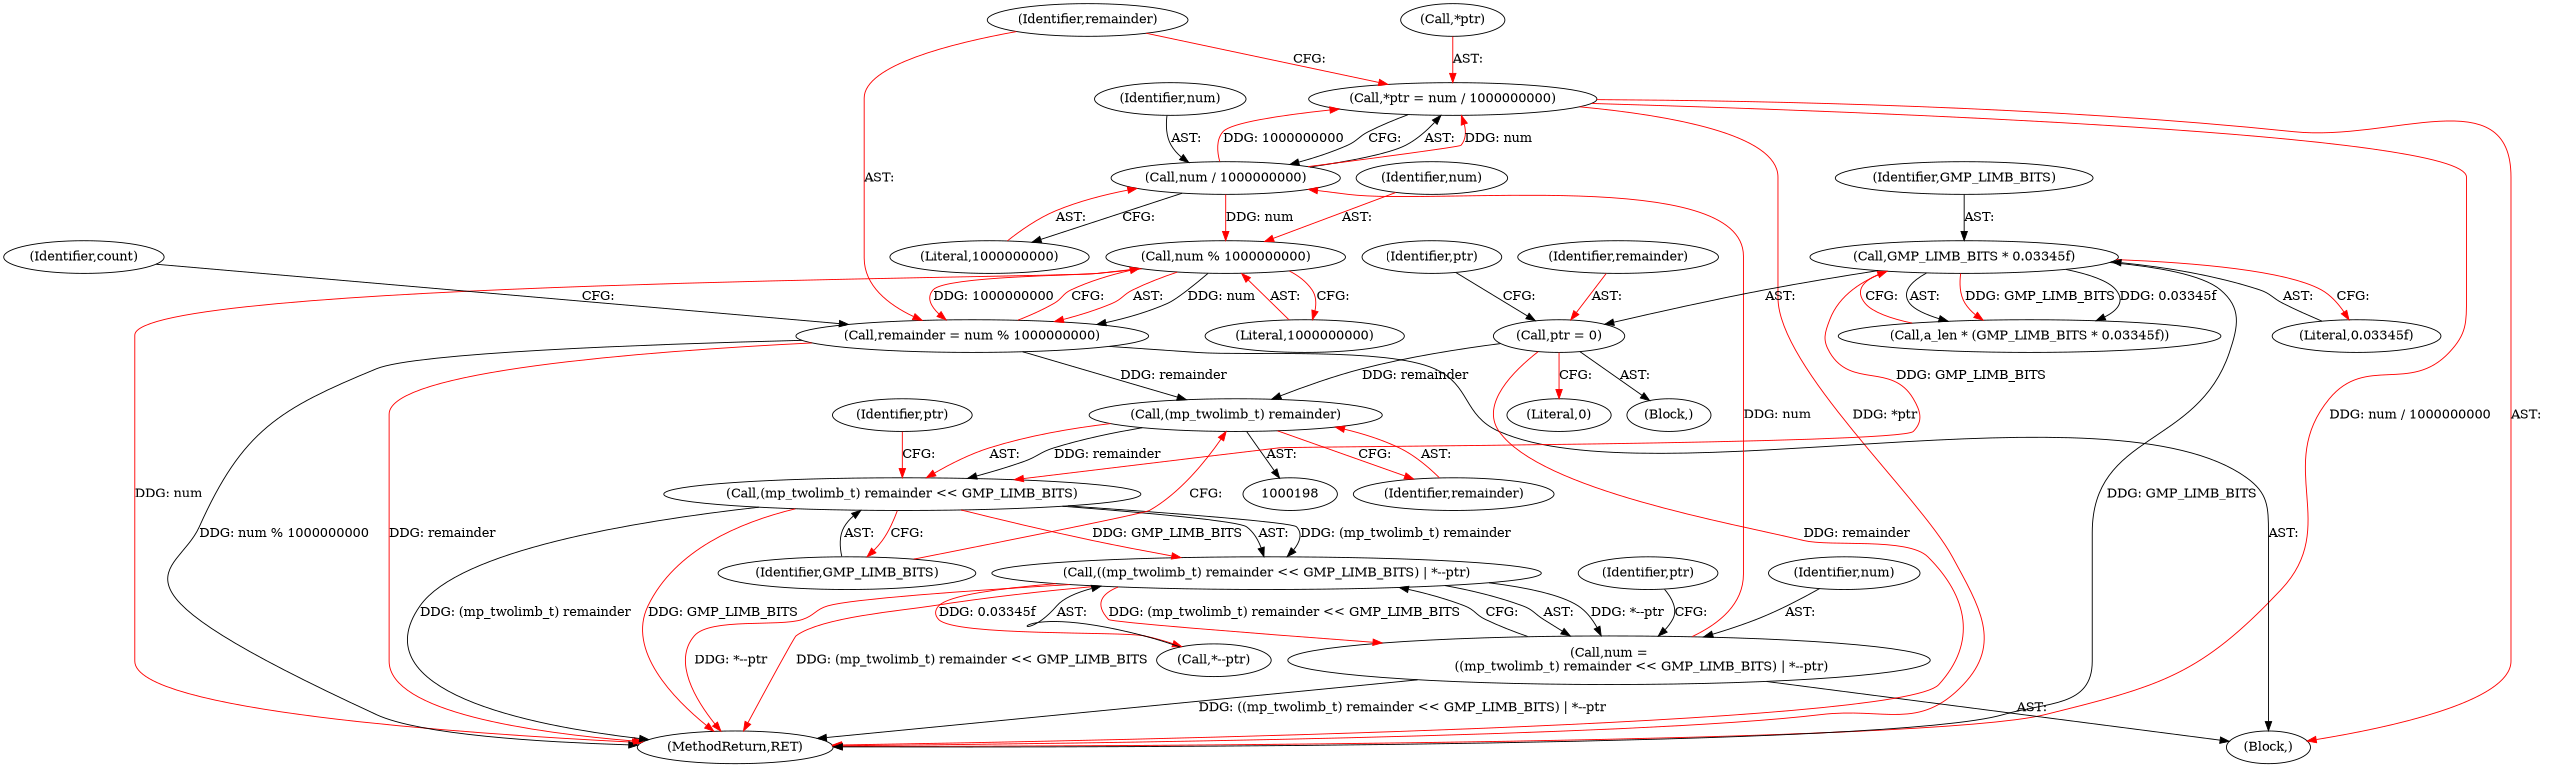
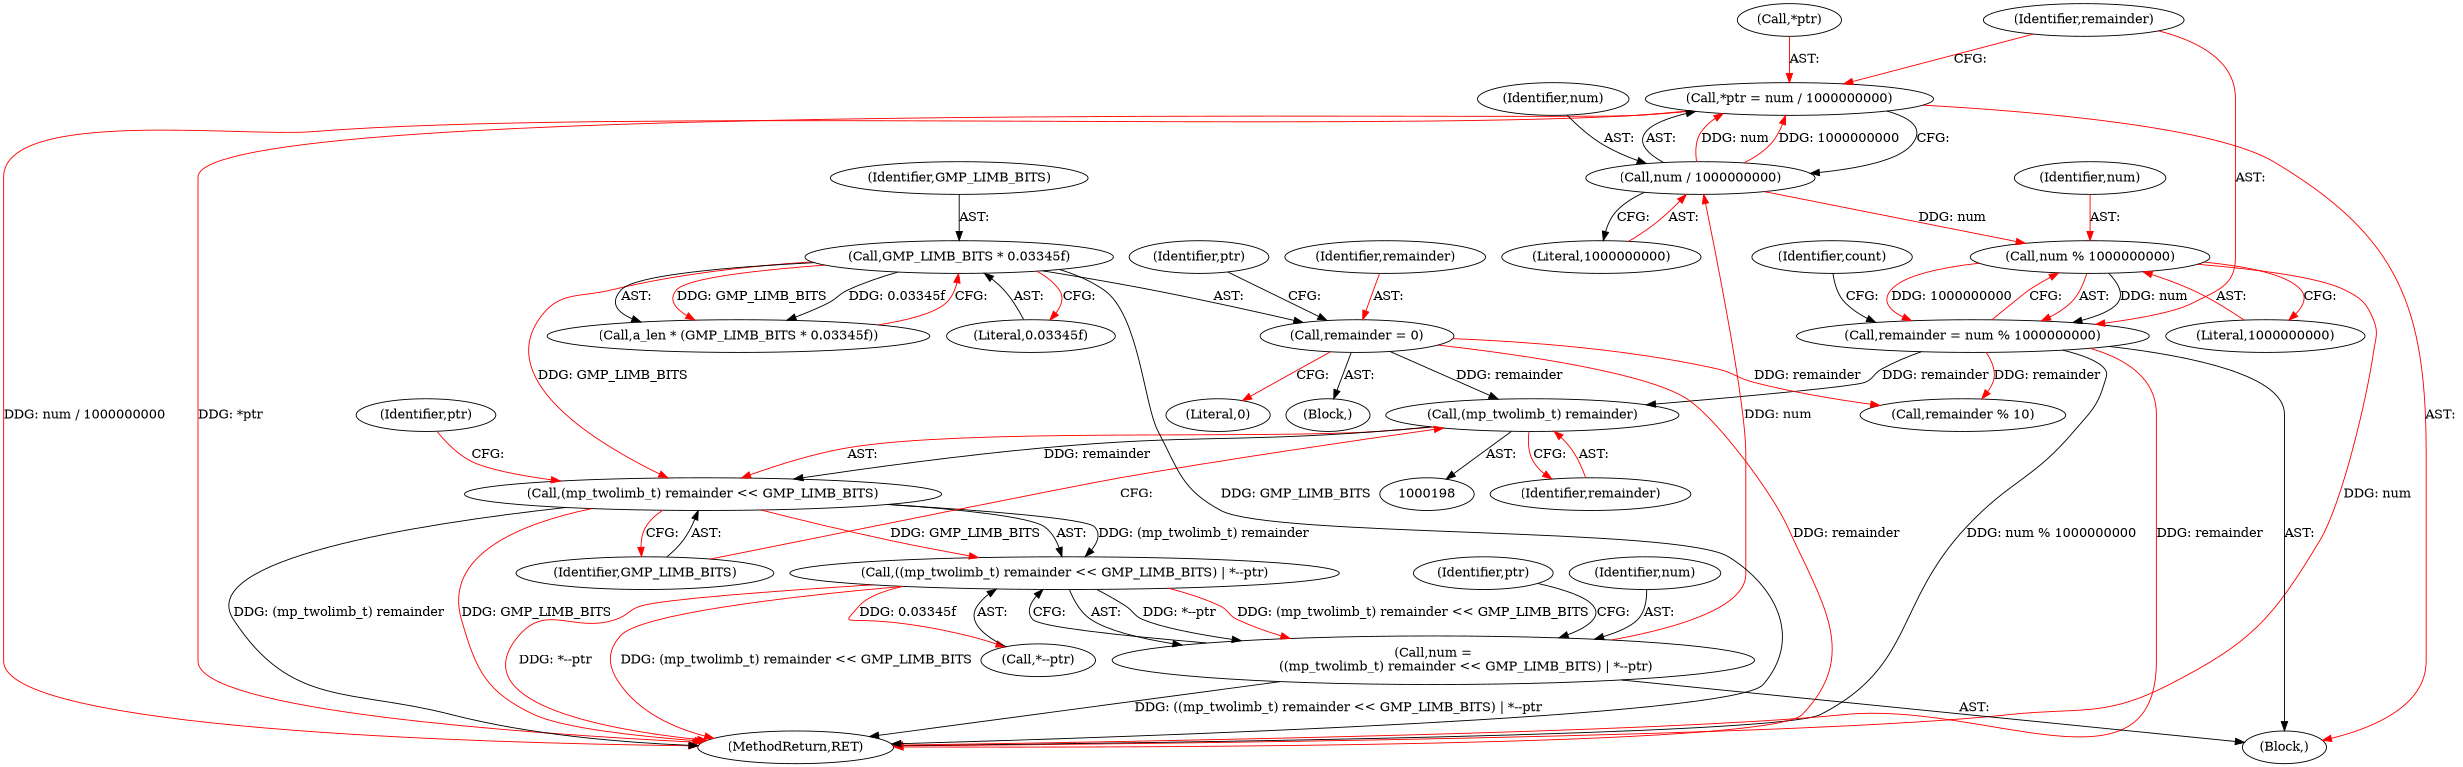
(1559, 336) -> (1357, 336)
none -> (1963, 415)
